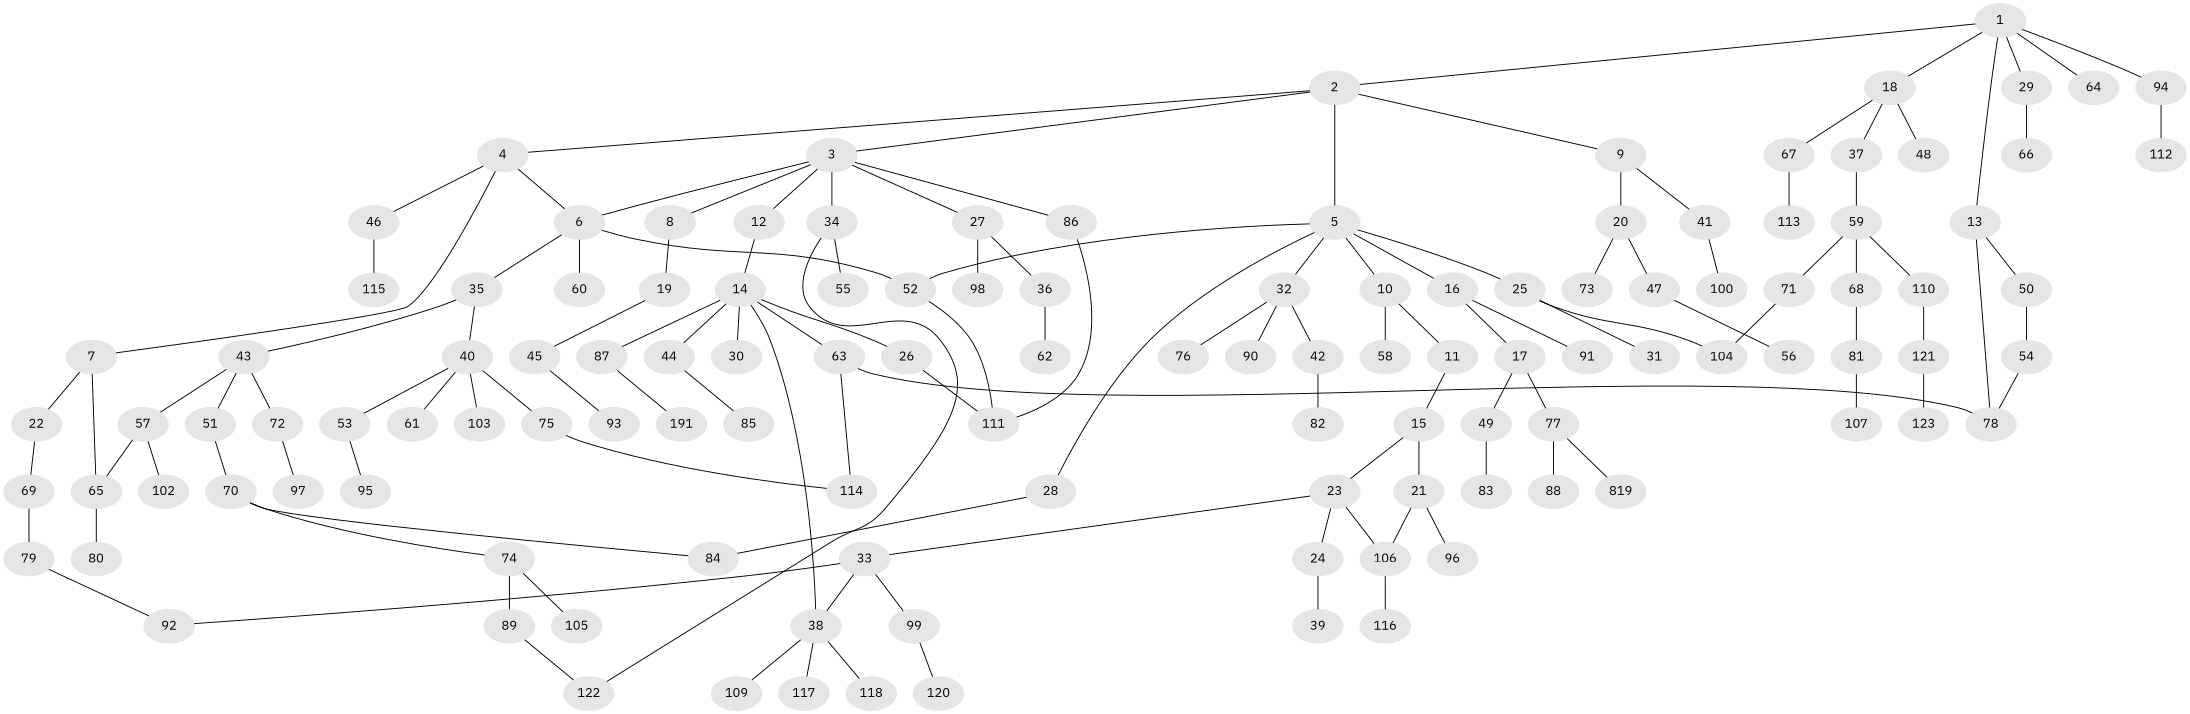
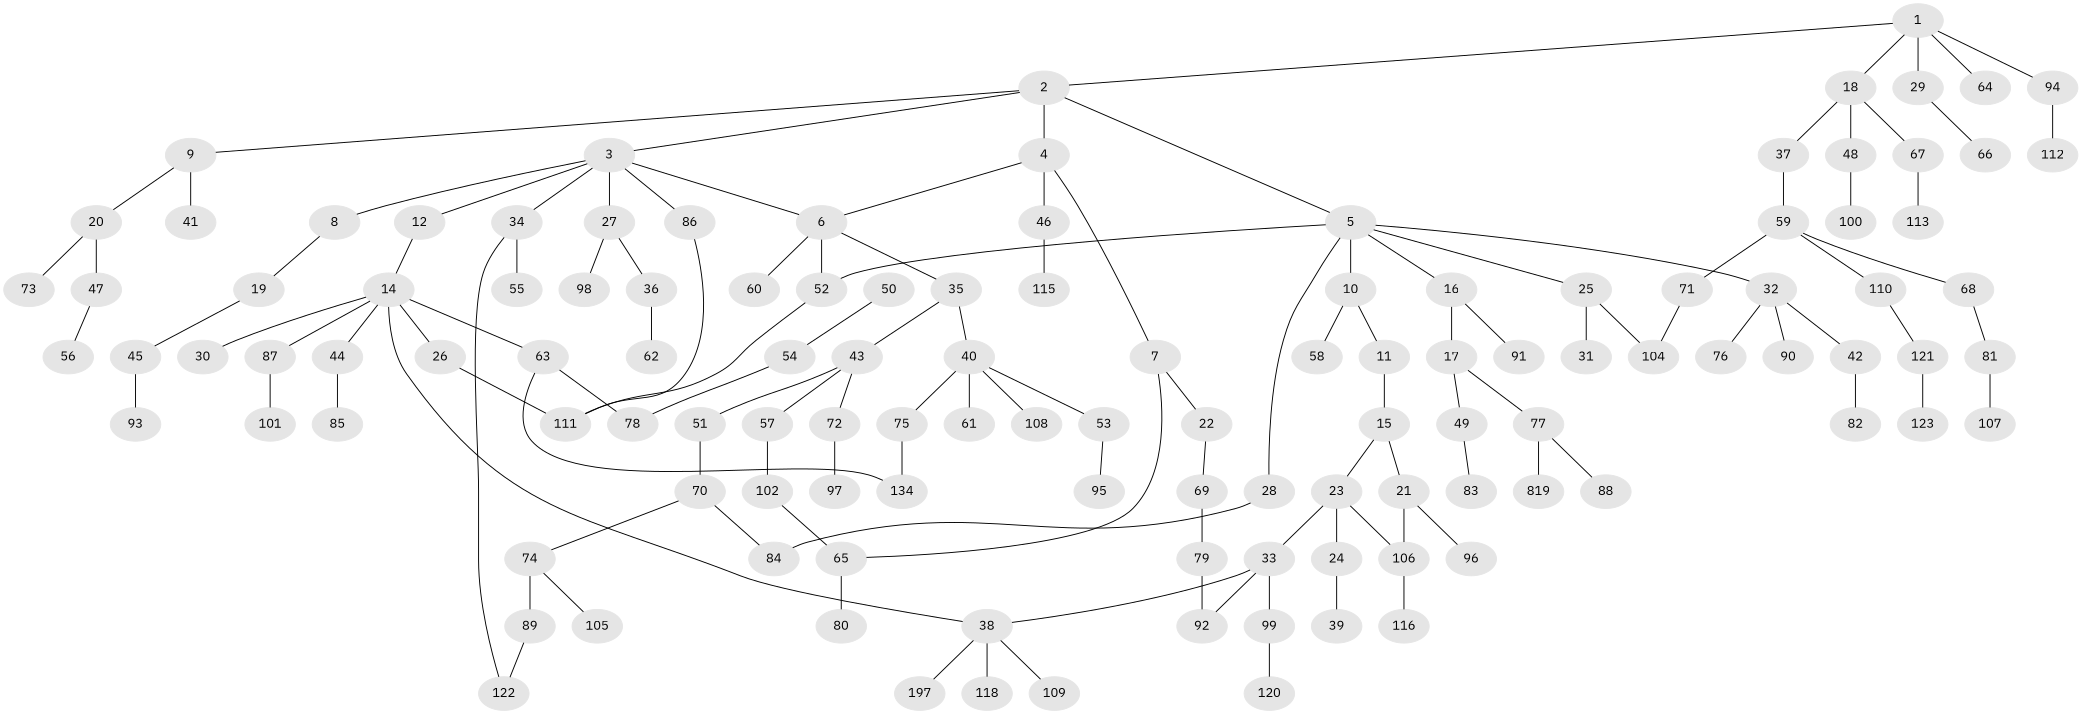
(1975, 222) -> none
(1713, 256) -> (1851, 189)
(480, 424) -> (1037, 424)
(681, 424) -> (270, 424)
(120, 458) -> (804, 525)
(852, 492) -> (902, 492)
(804, 694) -> (920, 694)
